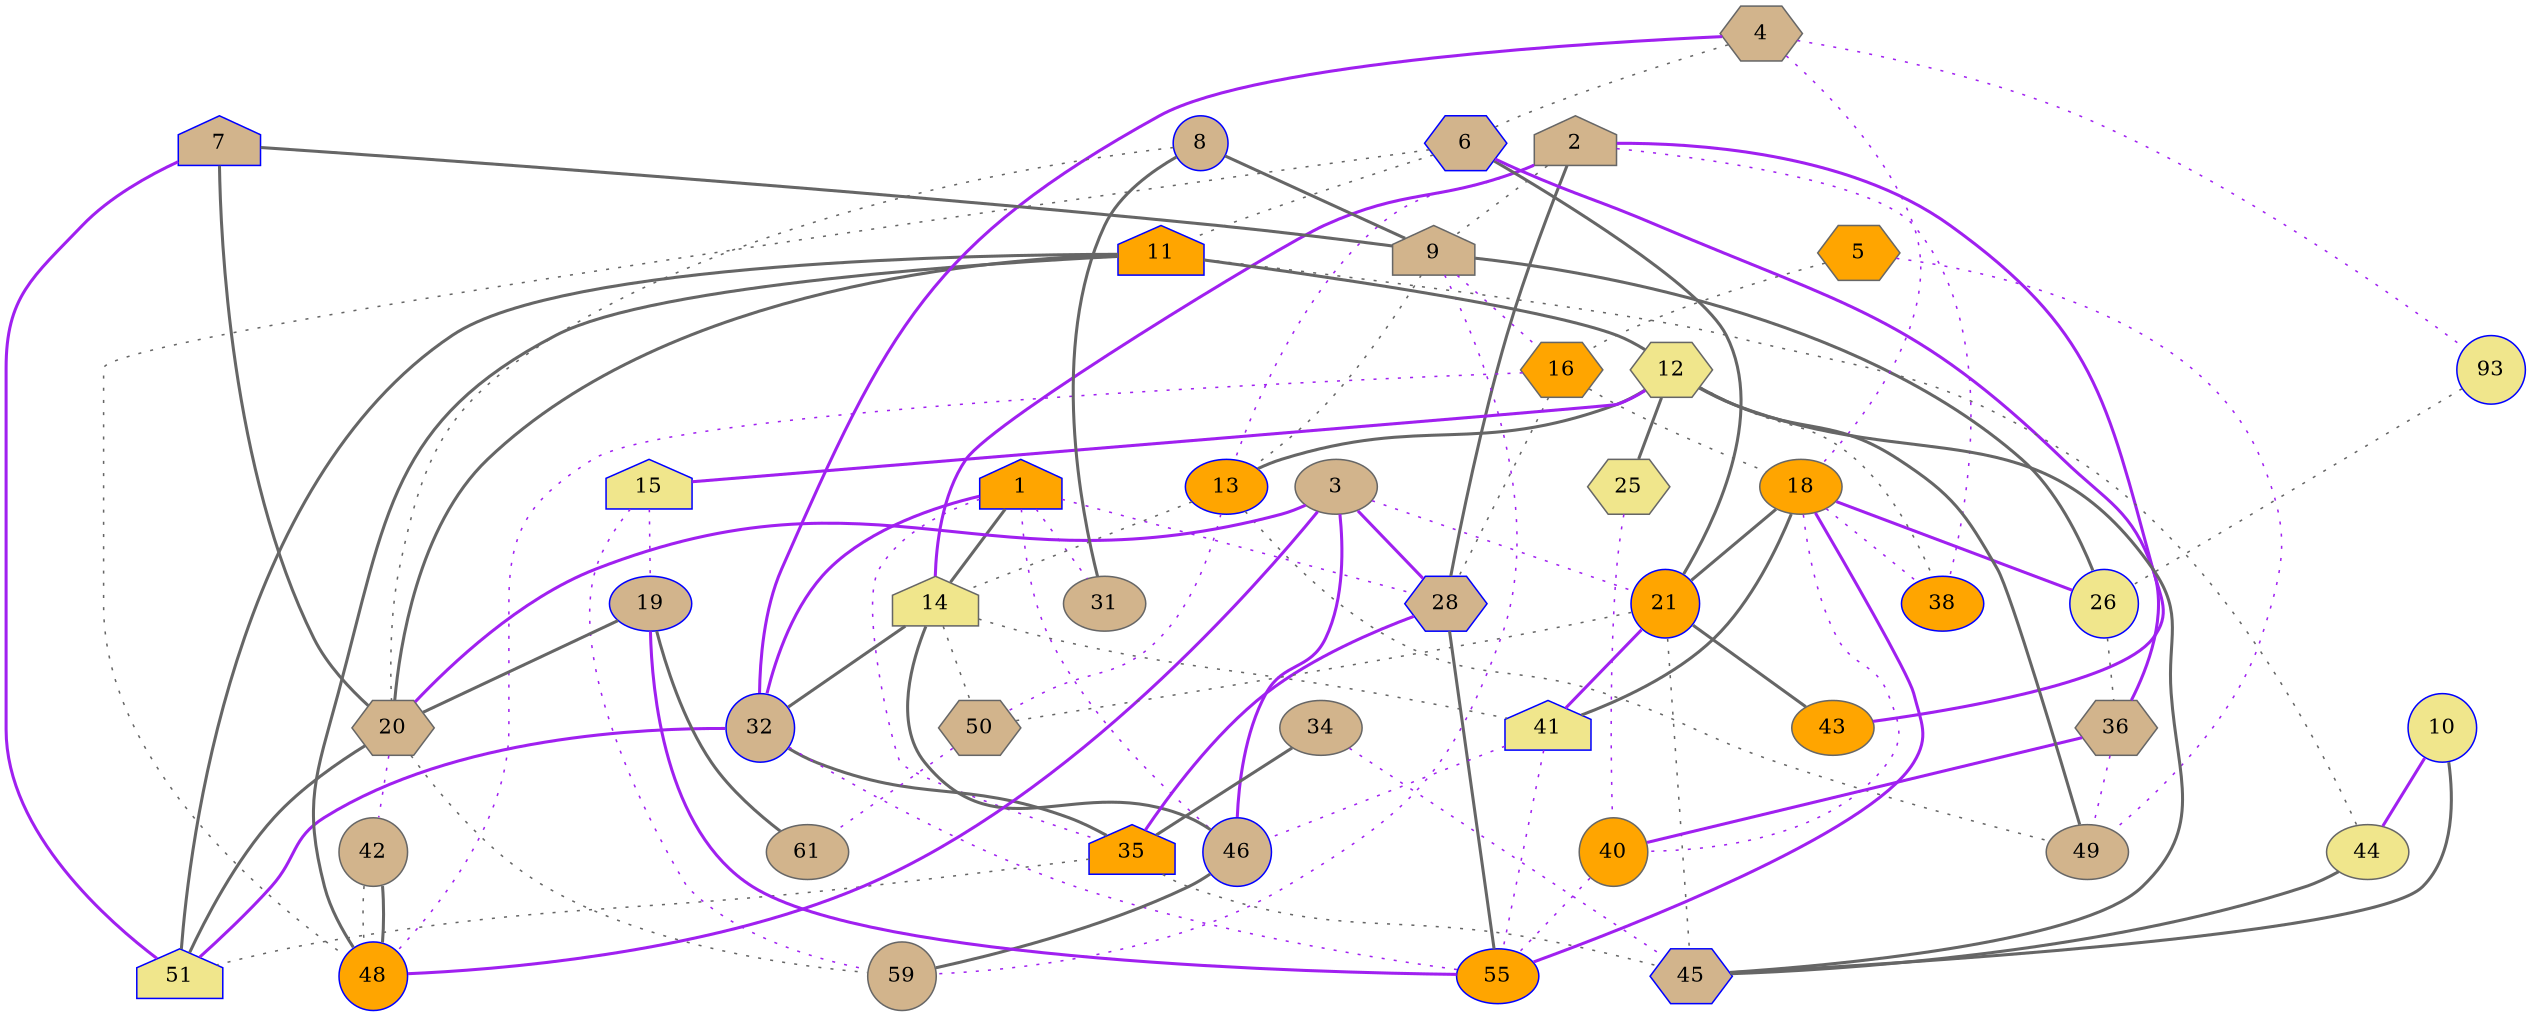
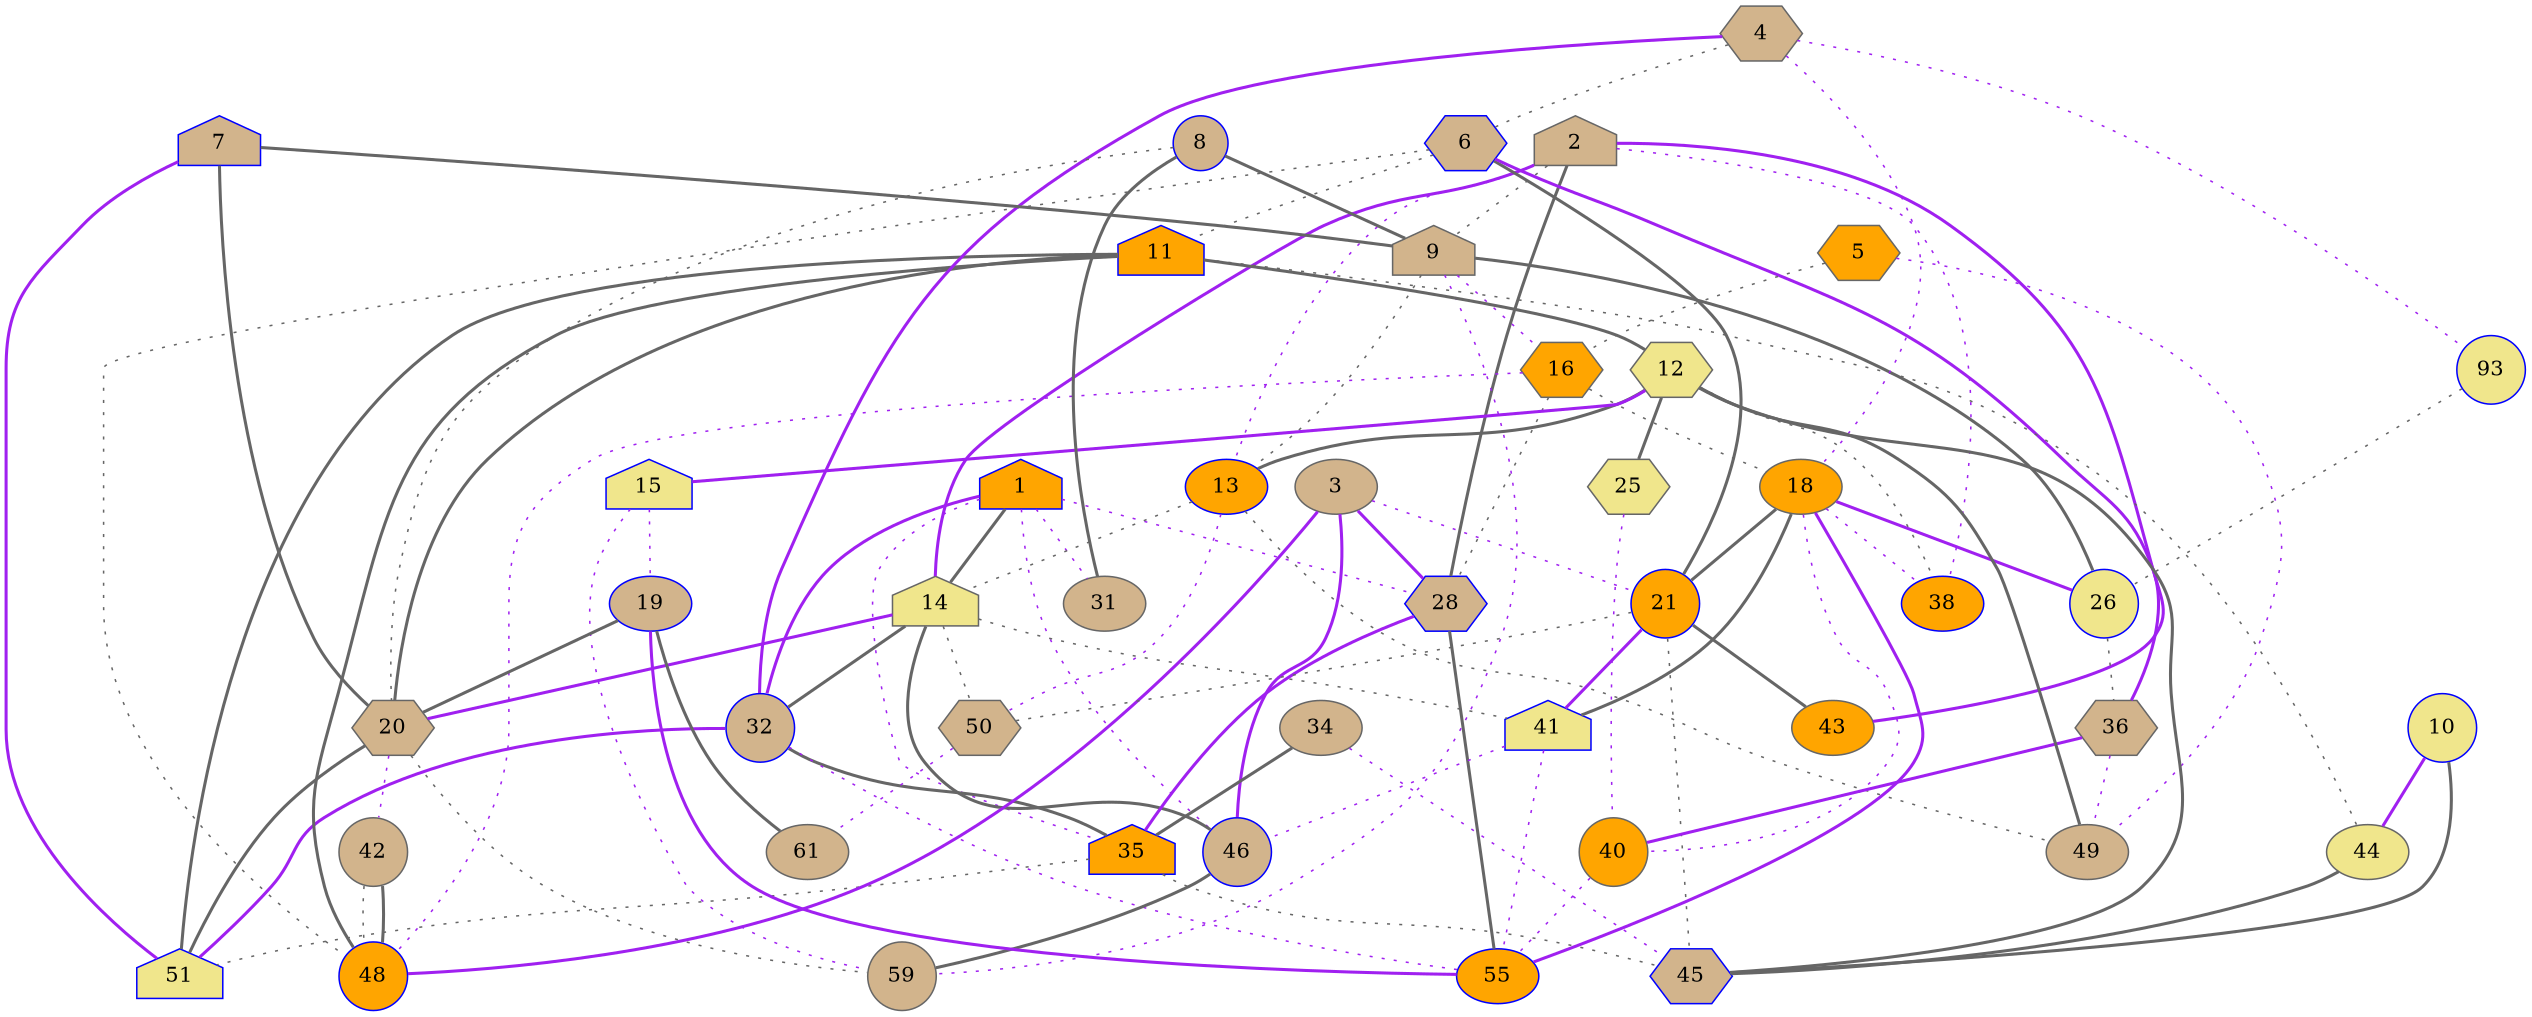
(837, 524) -> (683, 662)
